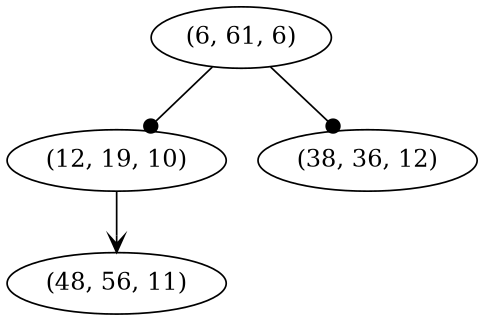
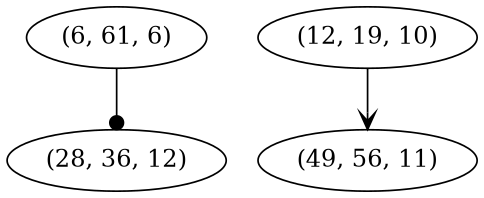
(184, 94) -> none
(368, 160) -> (117, 160)
(117, 283) -> (368, 160)
